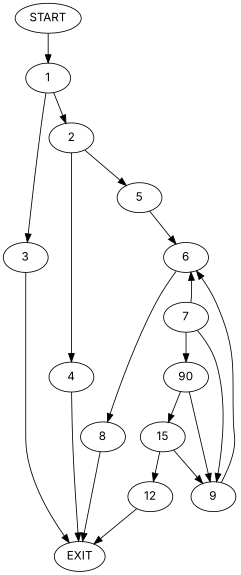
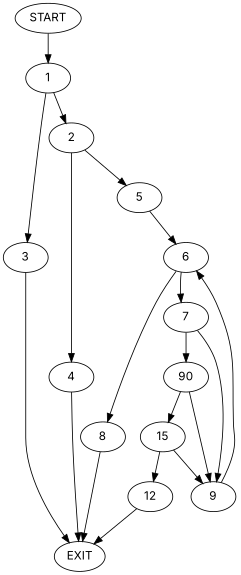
(192, 291) -> (180, 283)
